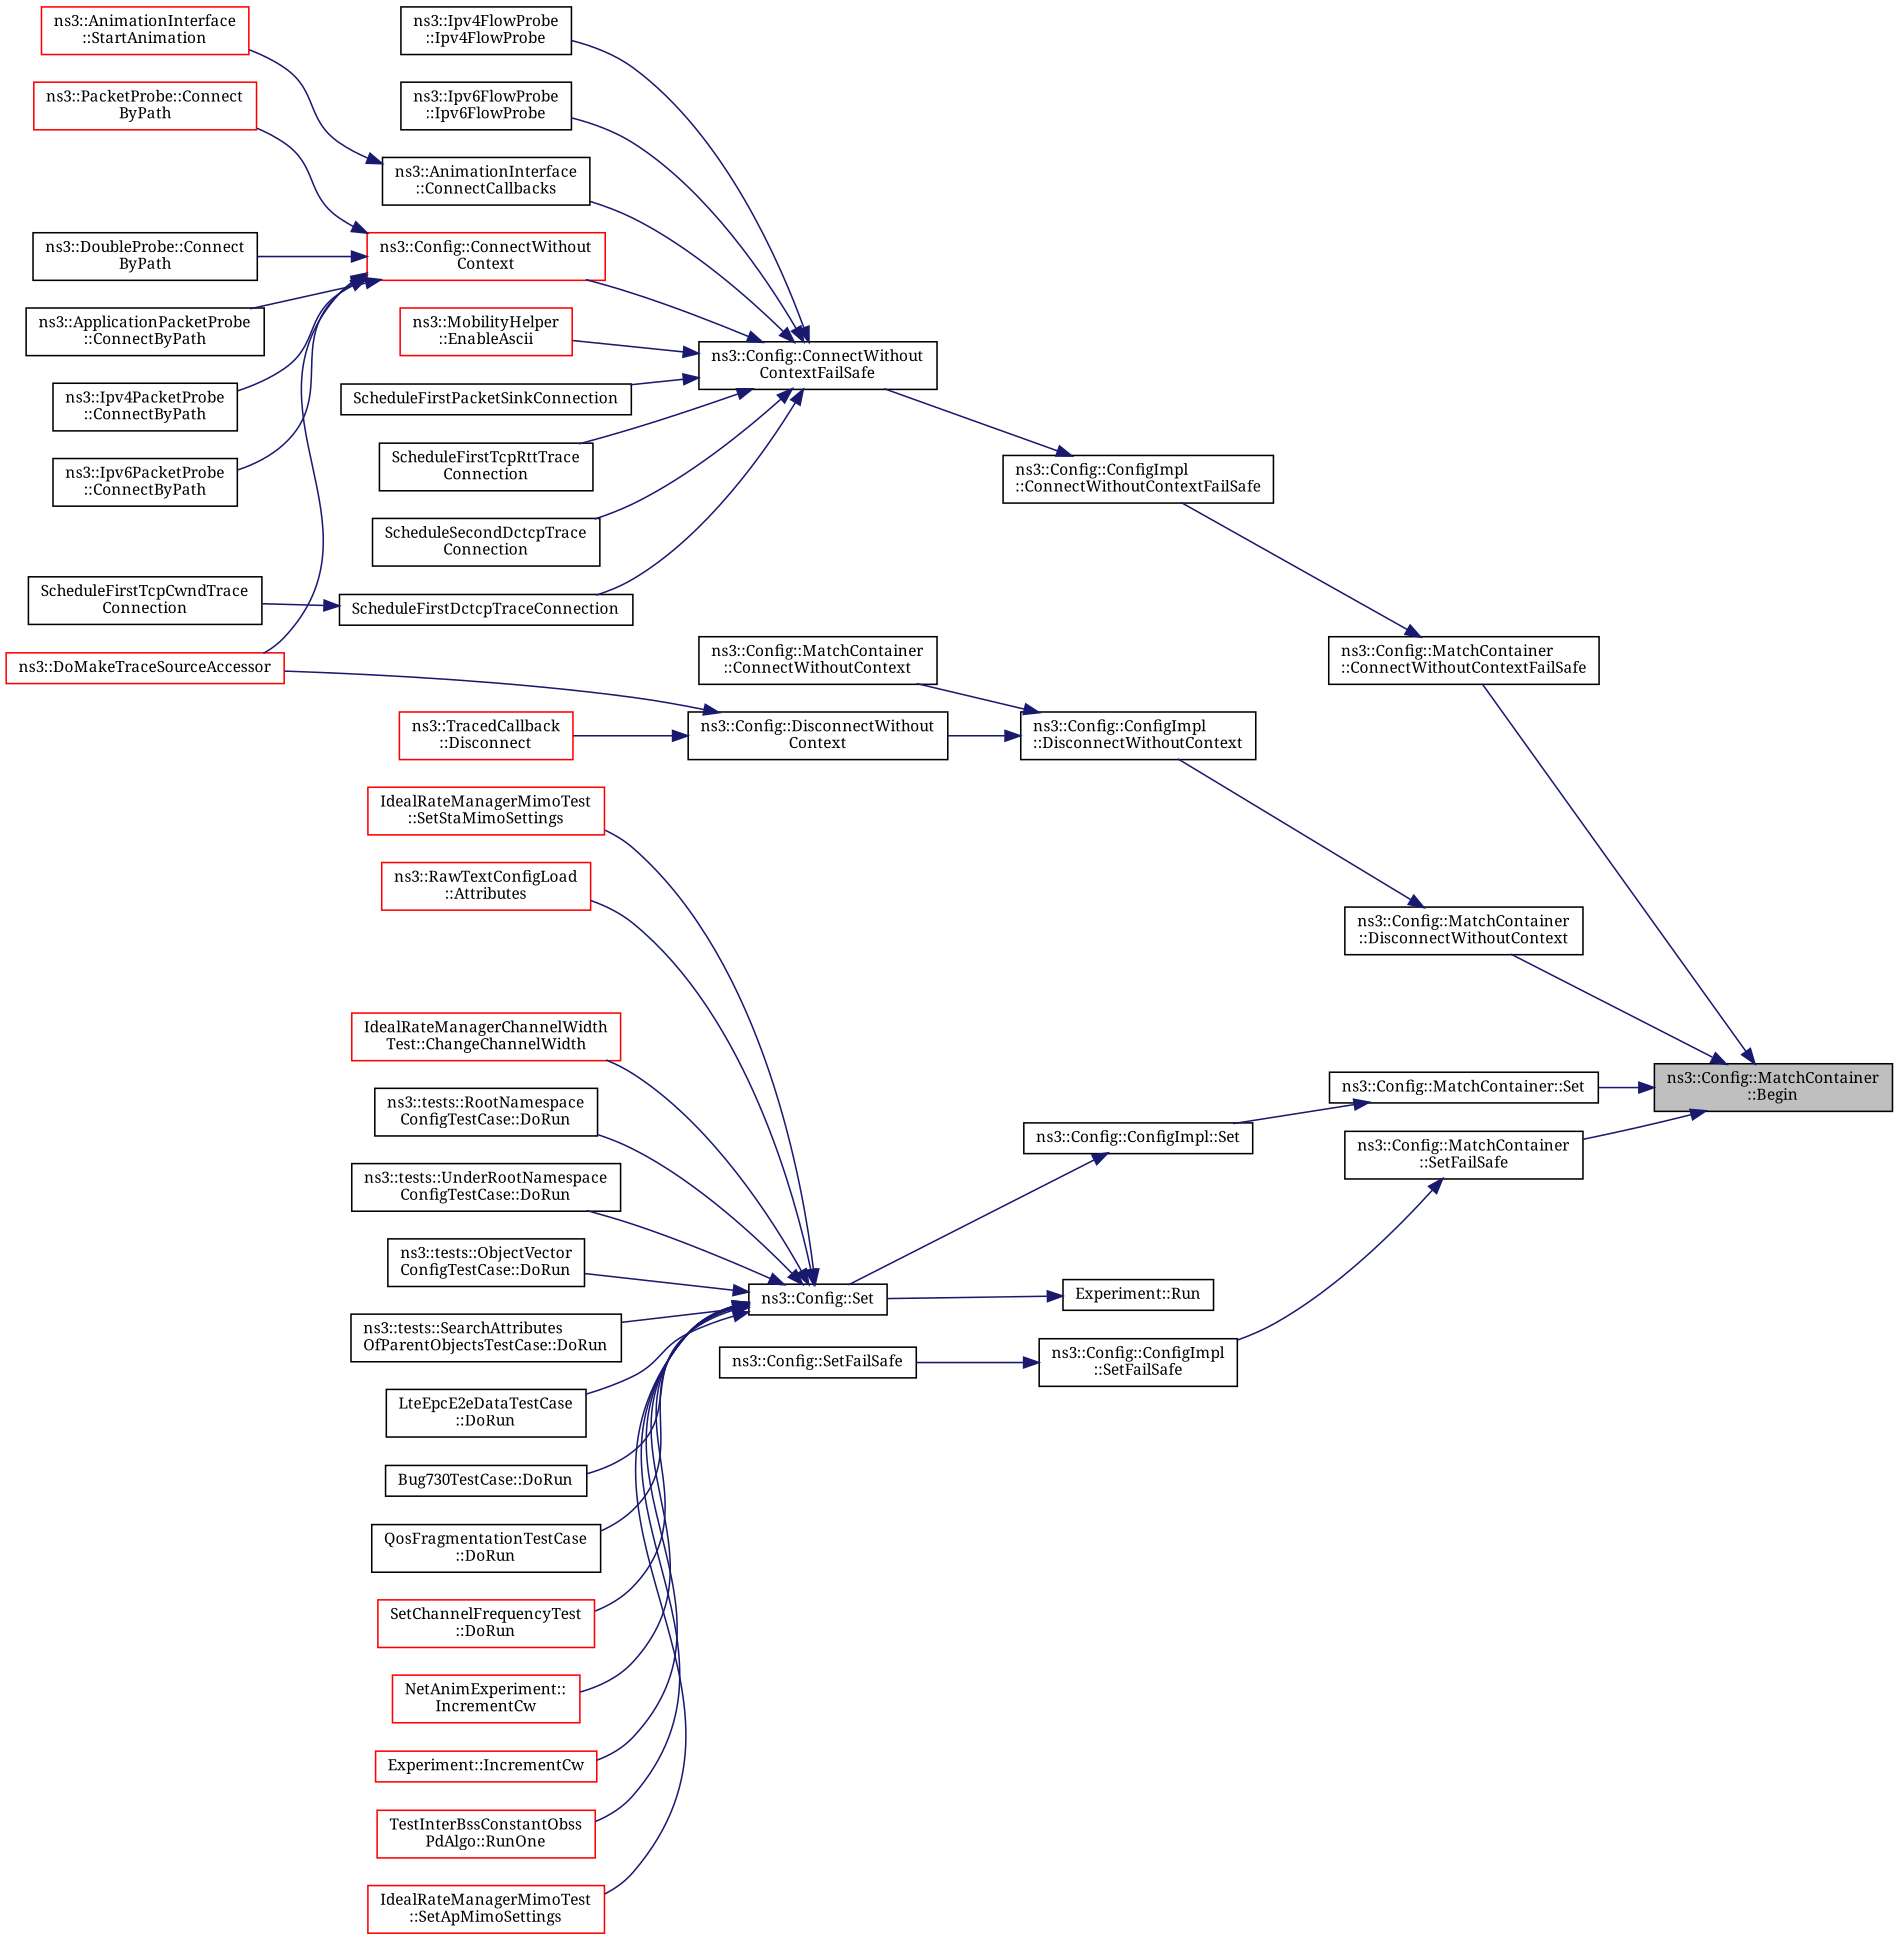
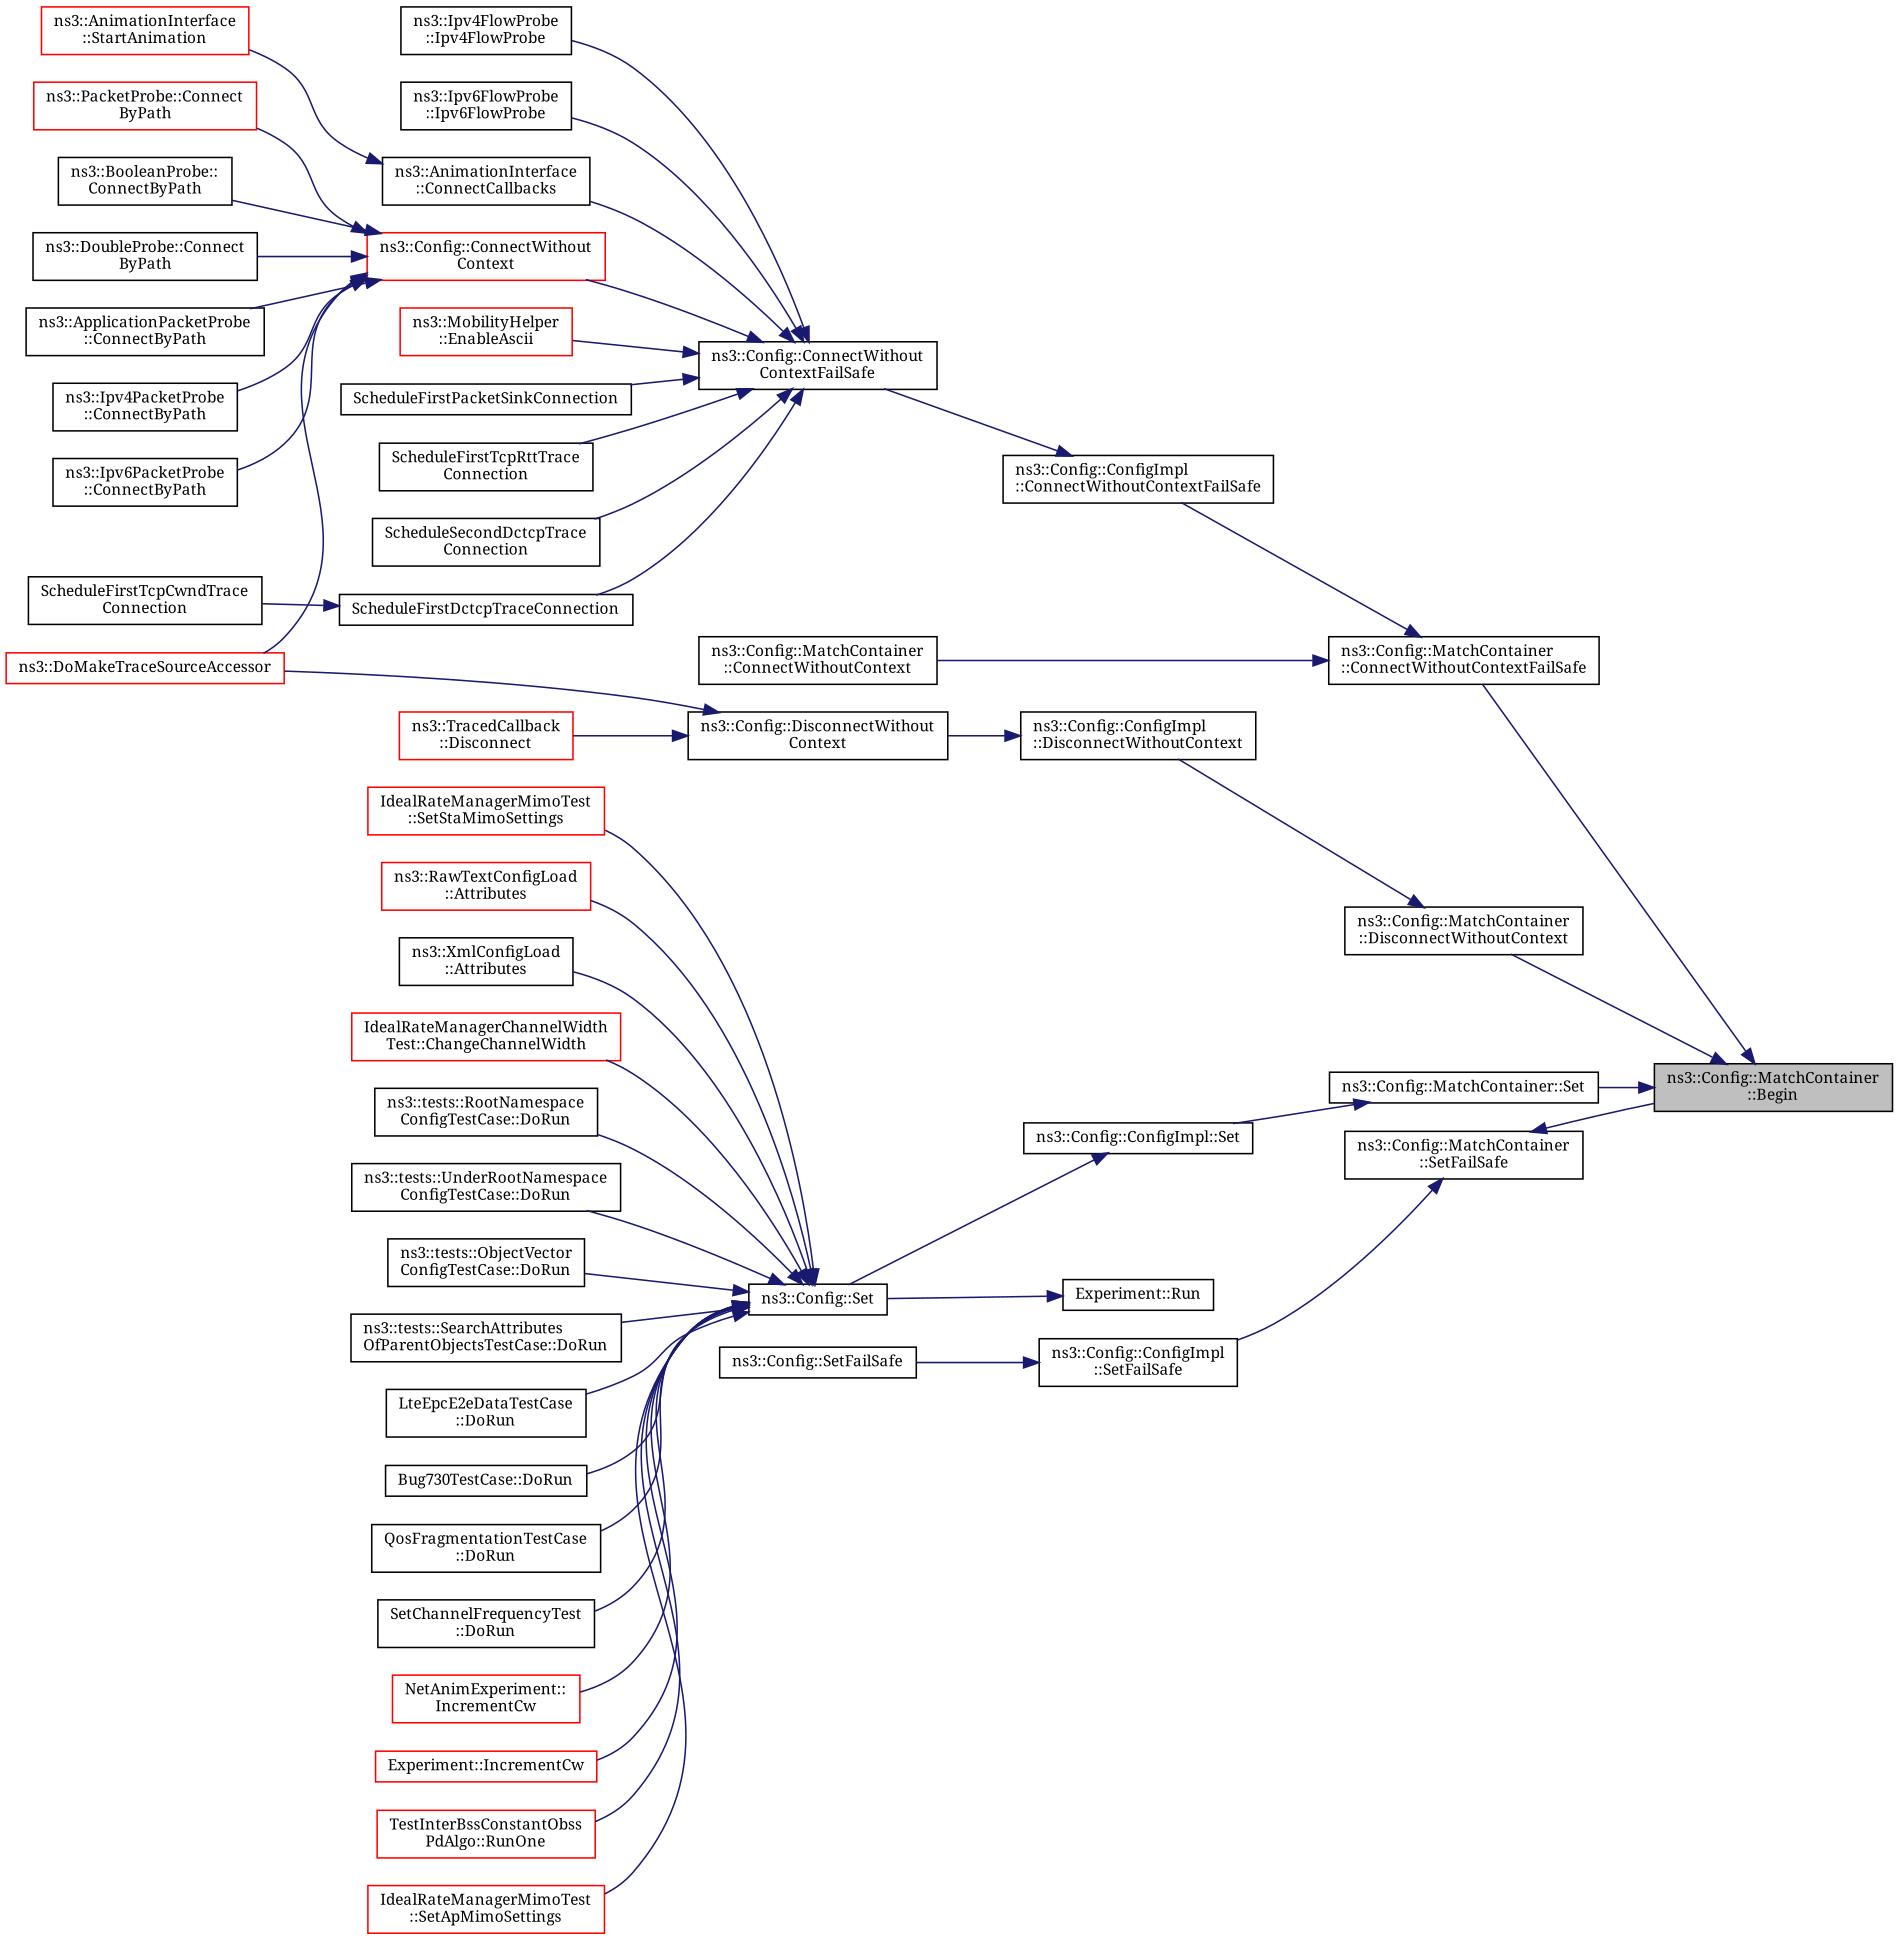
none -> (145, 181)
(970, 696) -> (1125, 661)
none -> (486, 962)
(1637, 1128) -> (1600, 1115)
(486, 1624) -> (486, 1624)
